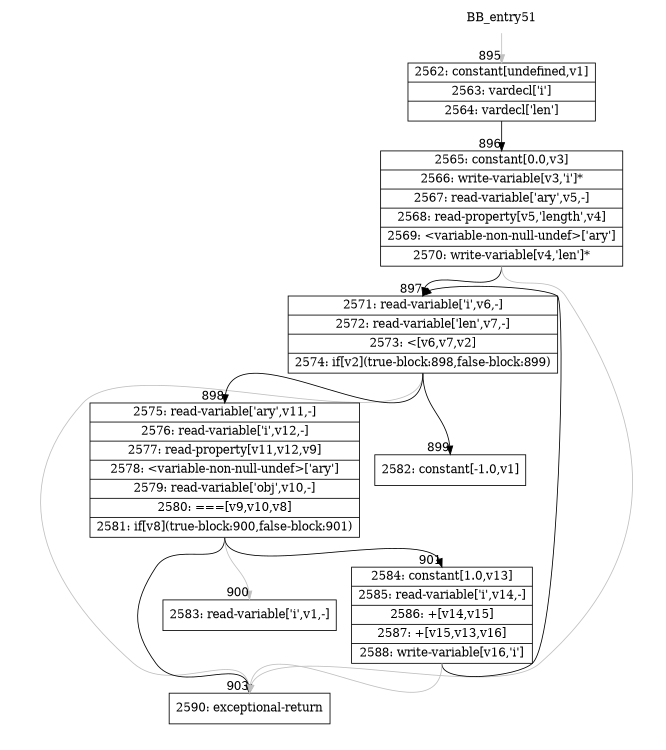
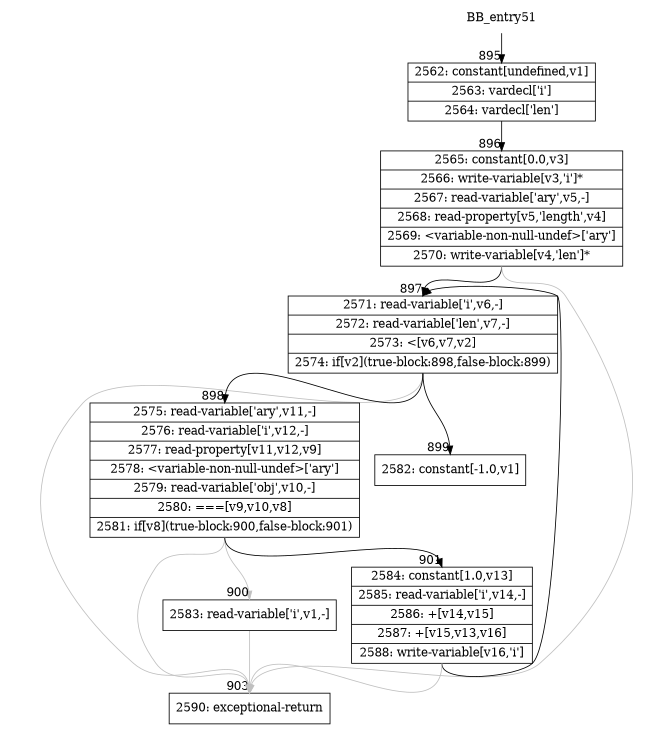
(502, 44) -> (502, 44)
(138, 625) -> (138, 625)
none -> (250, 658)
